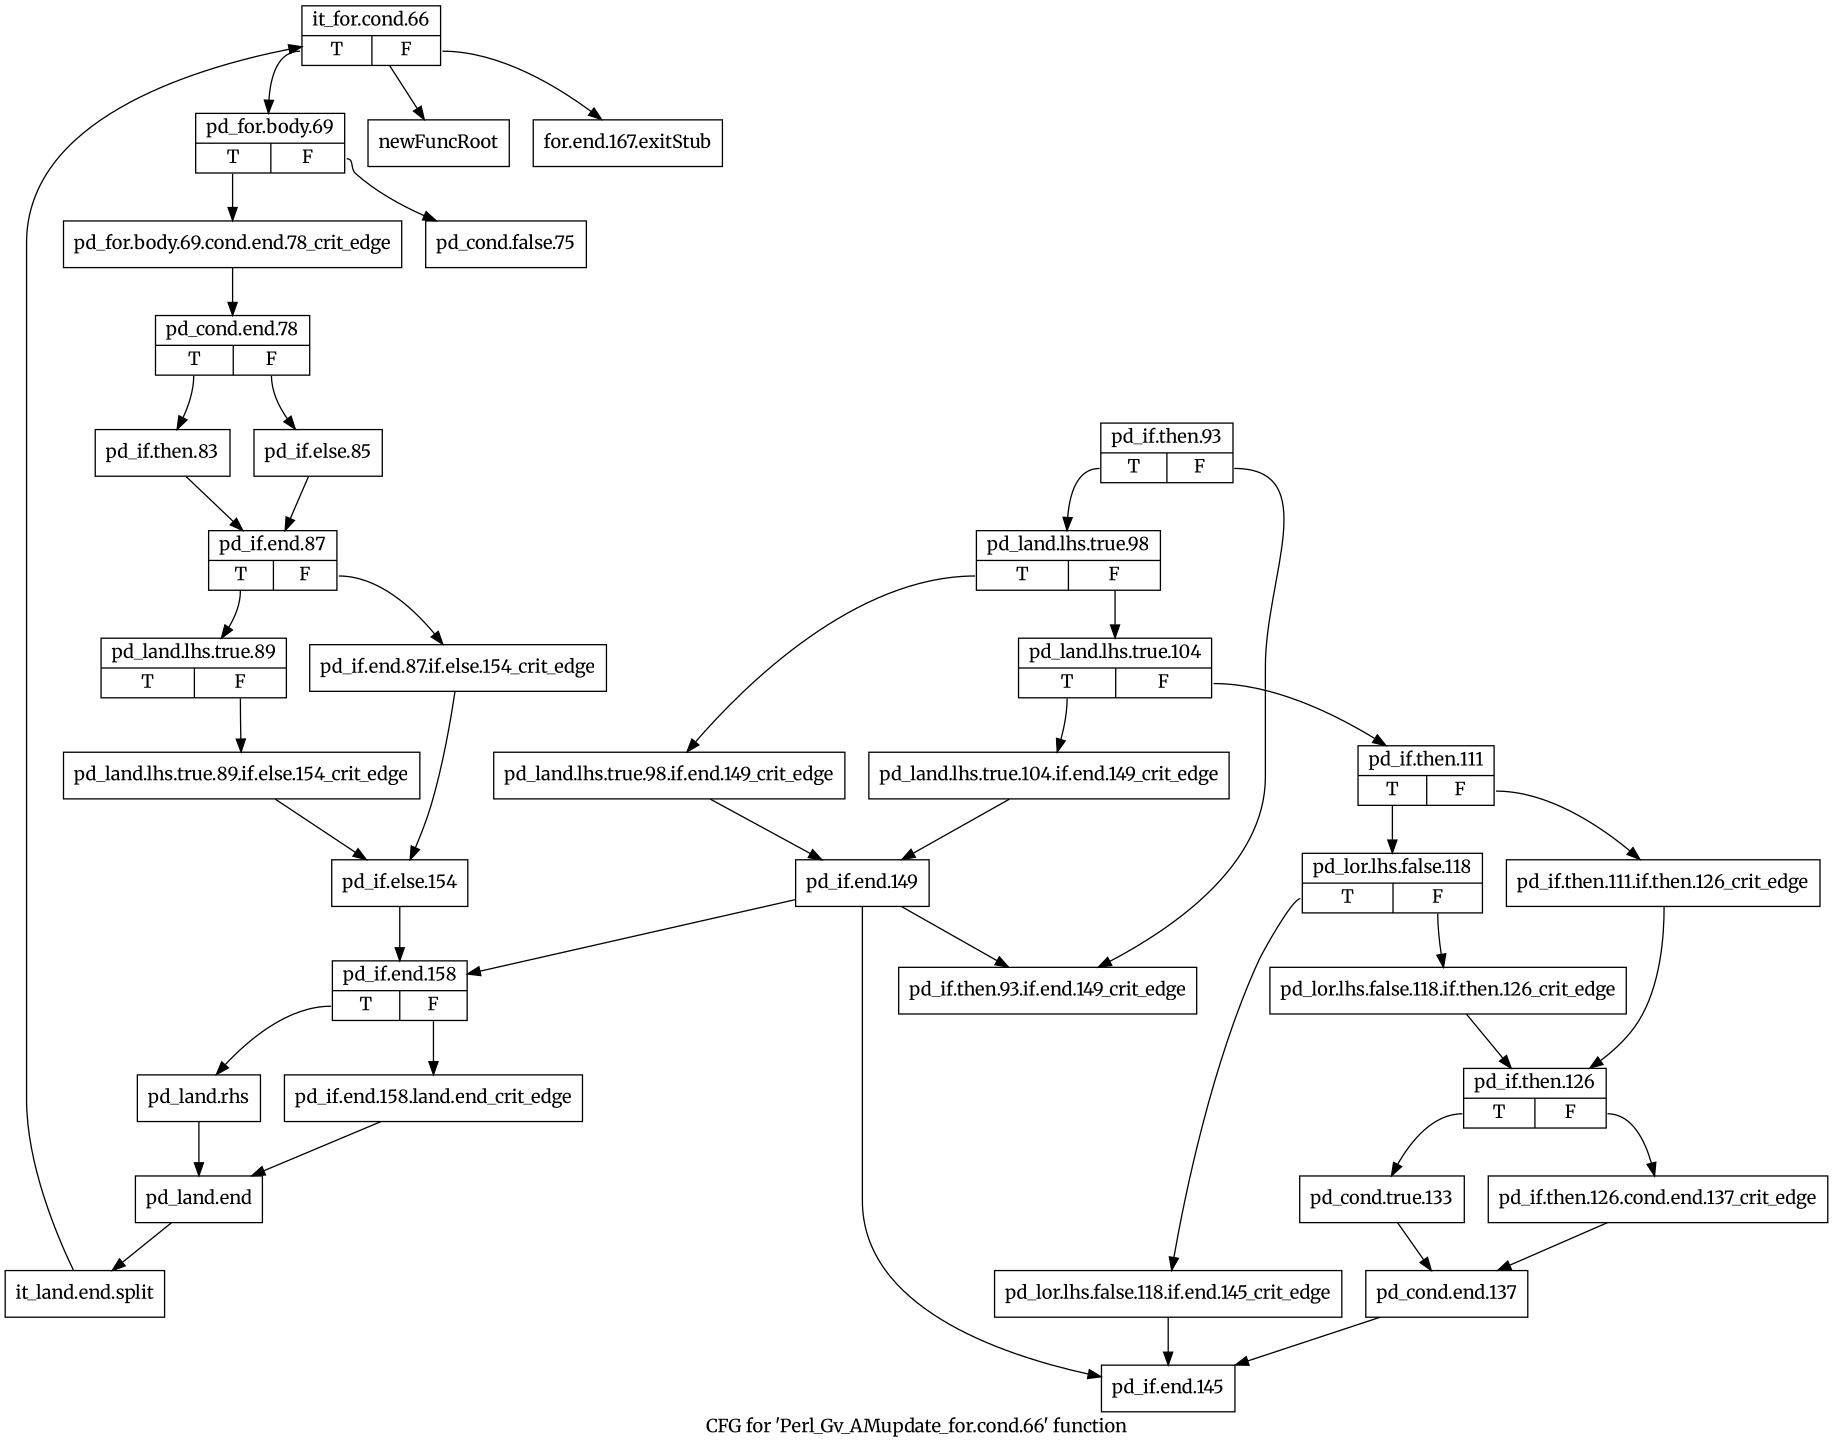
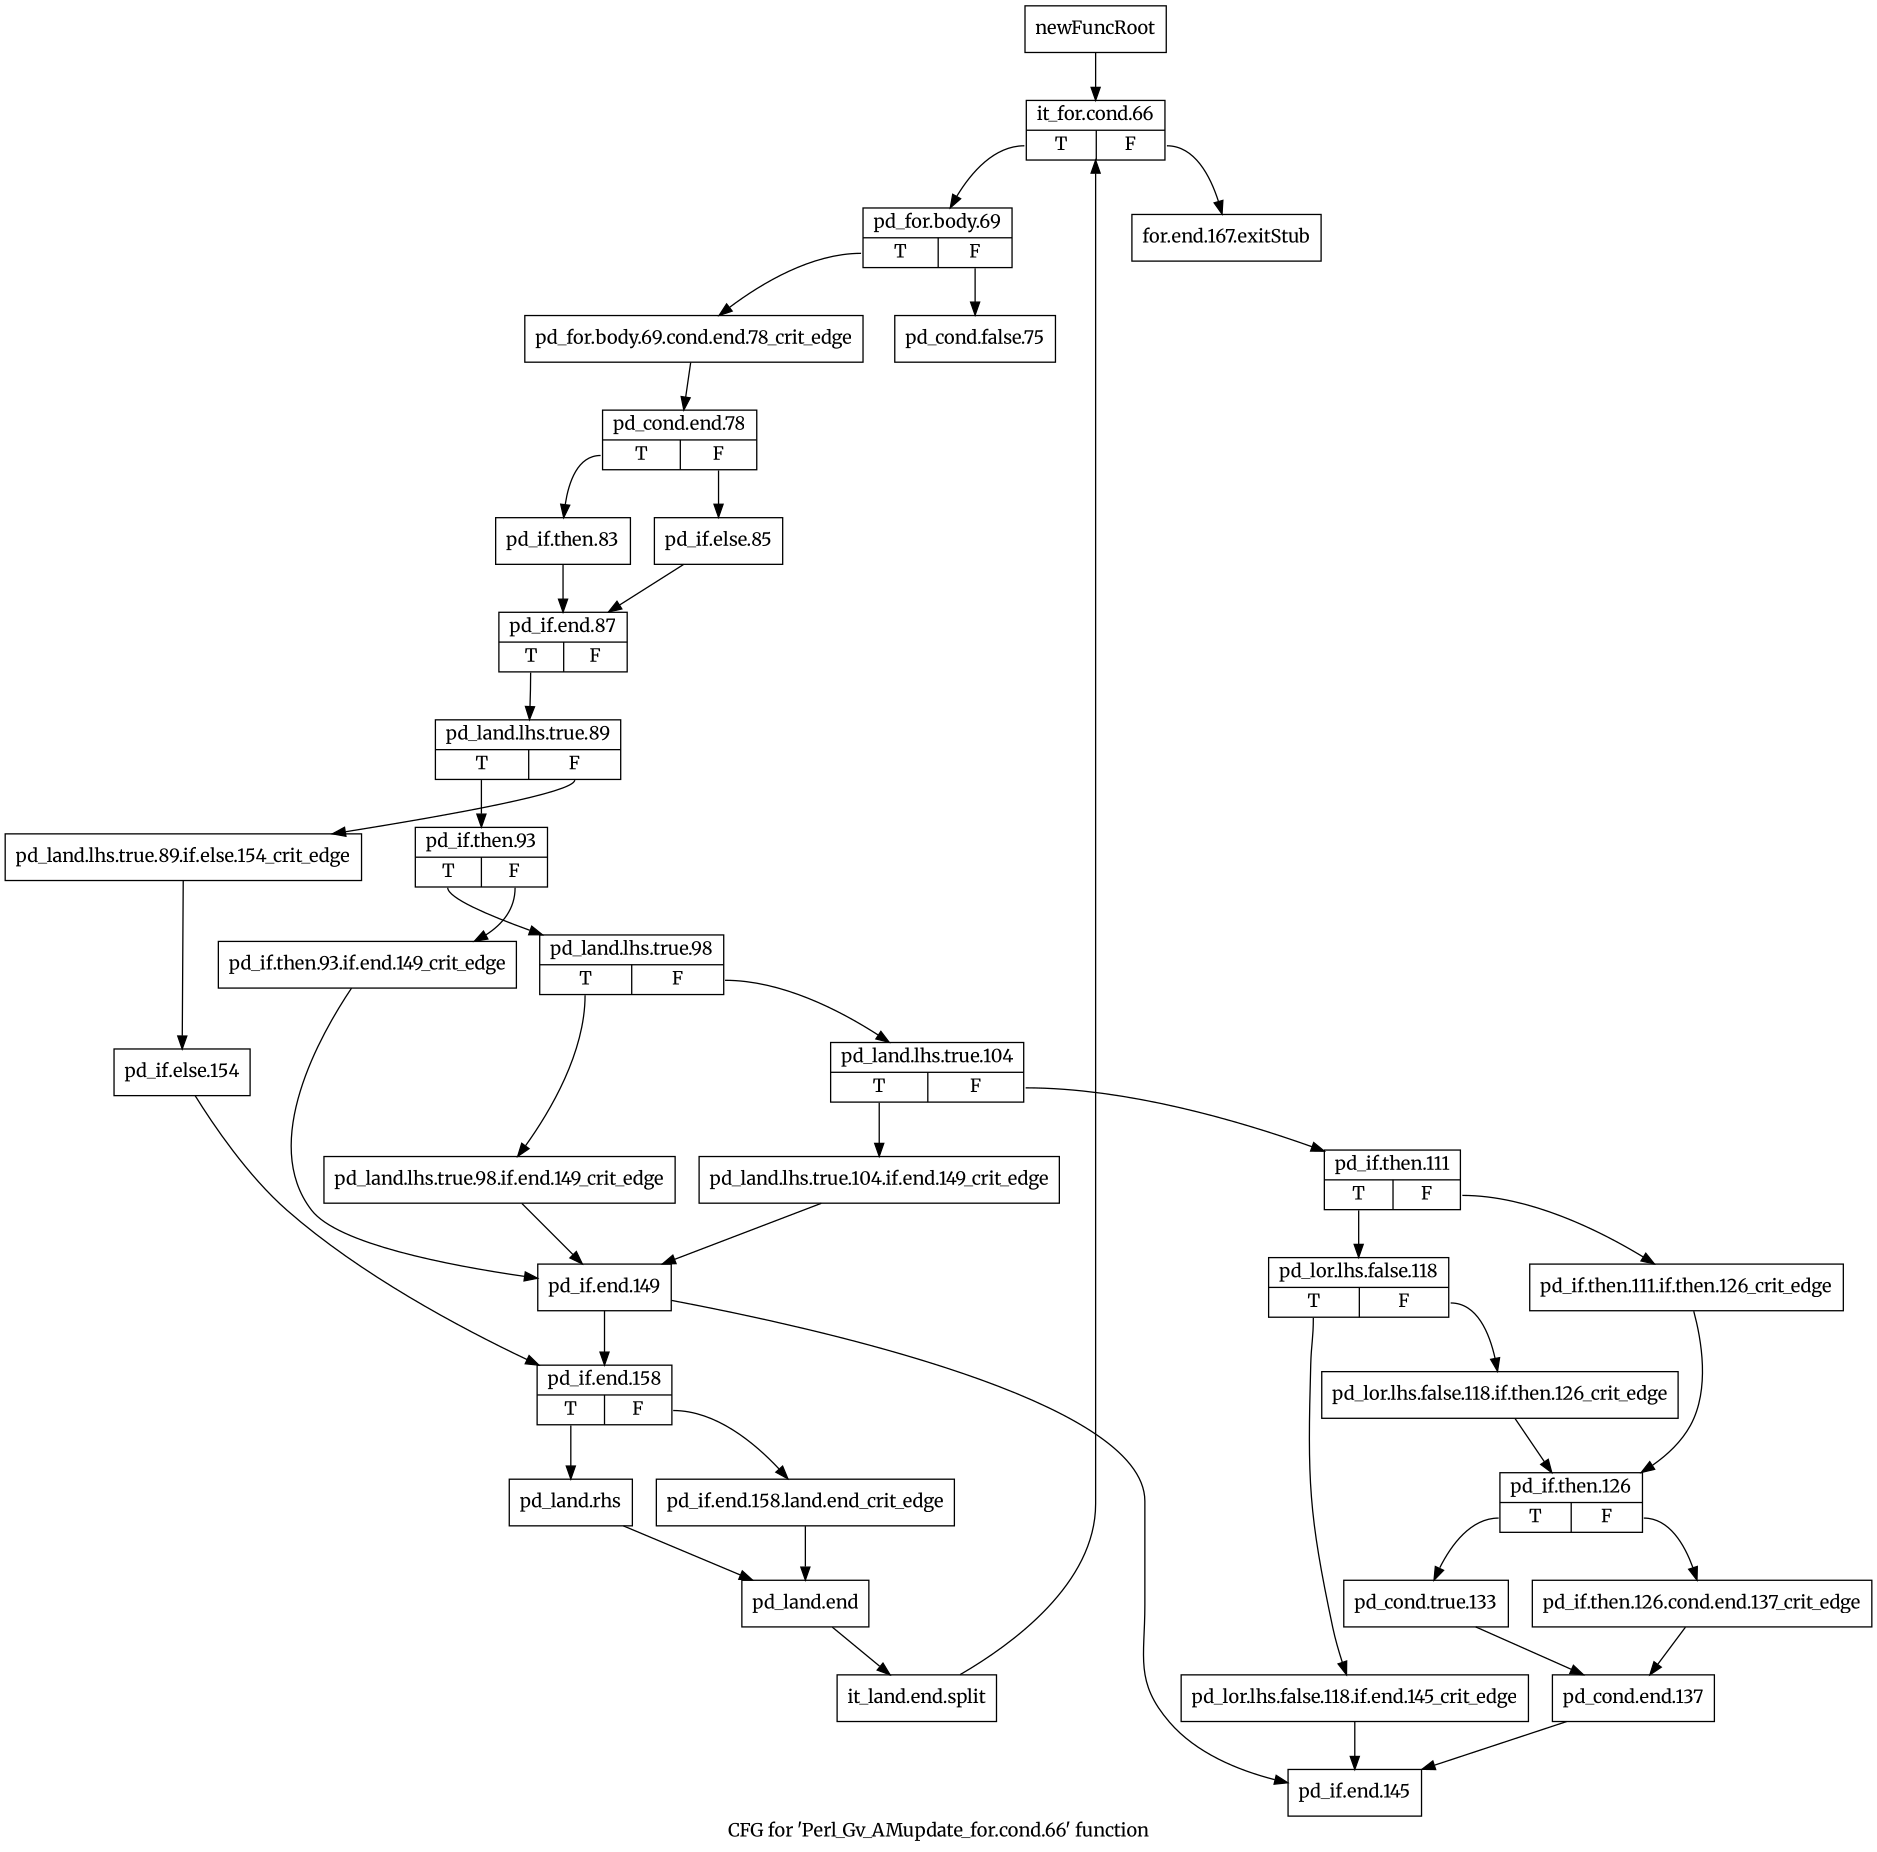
(403, 87) -> (1096, 70)
(458, 668) -> none
none -> (481, 797)
(949, 934) -> (308, 1204)
